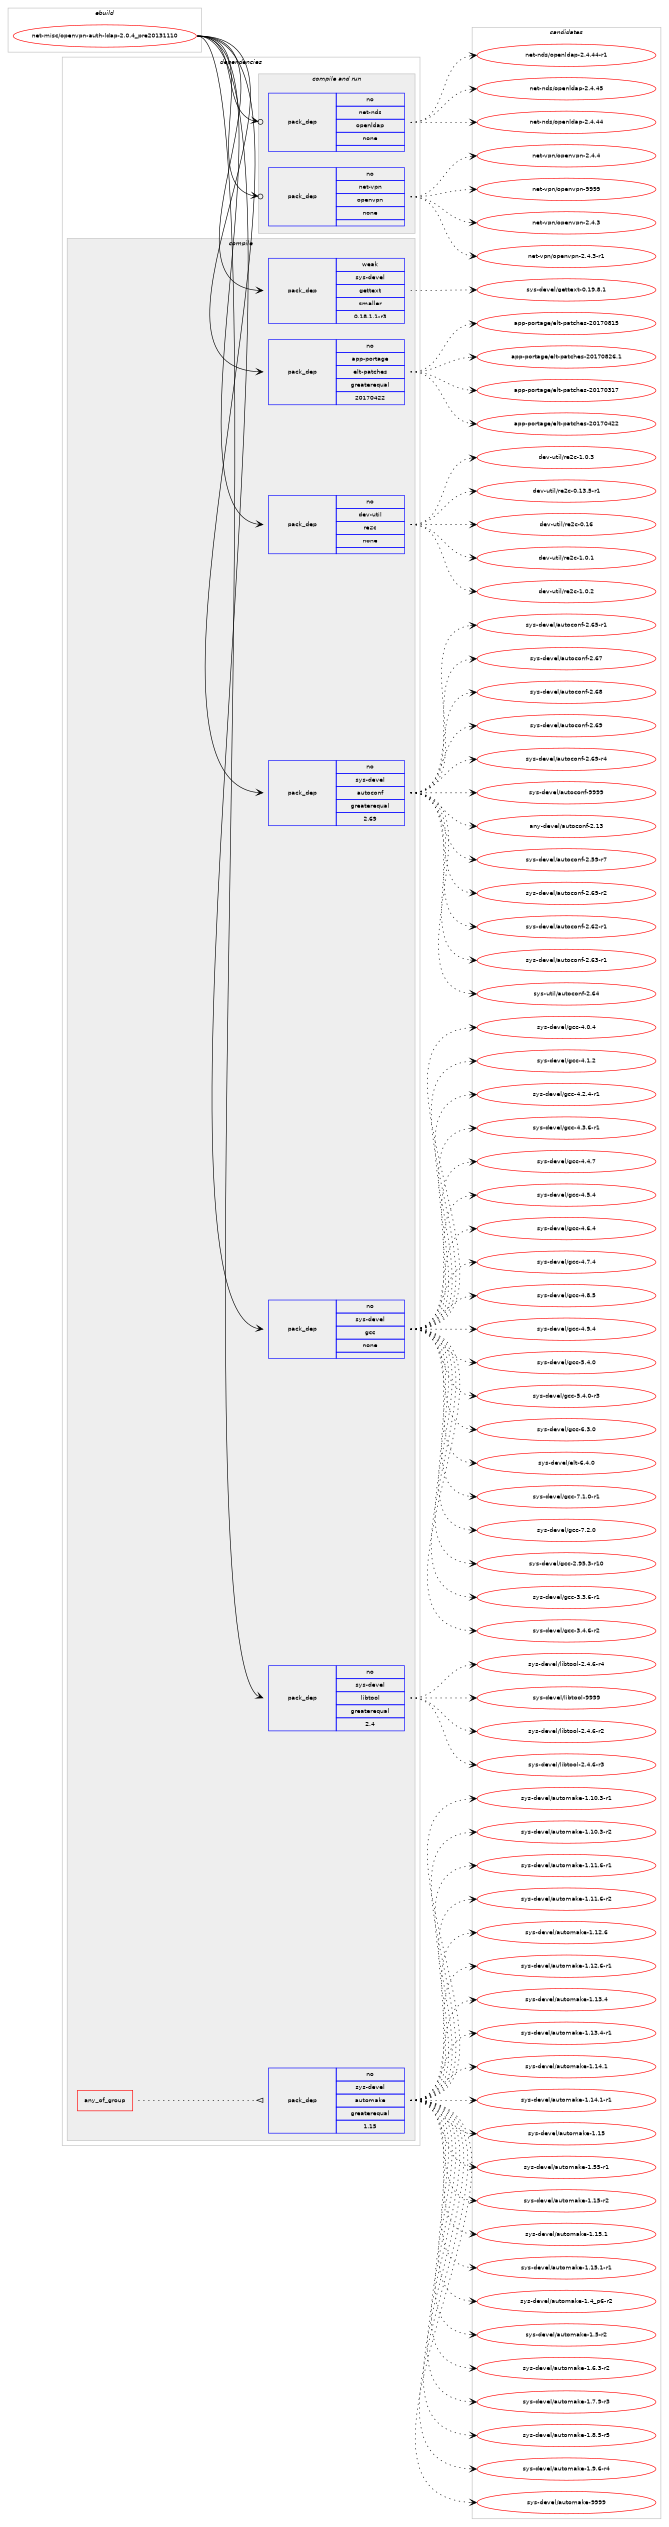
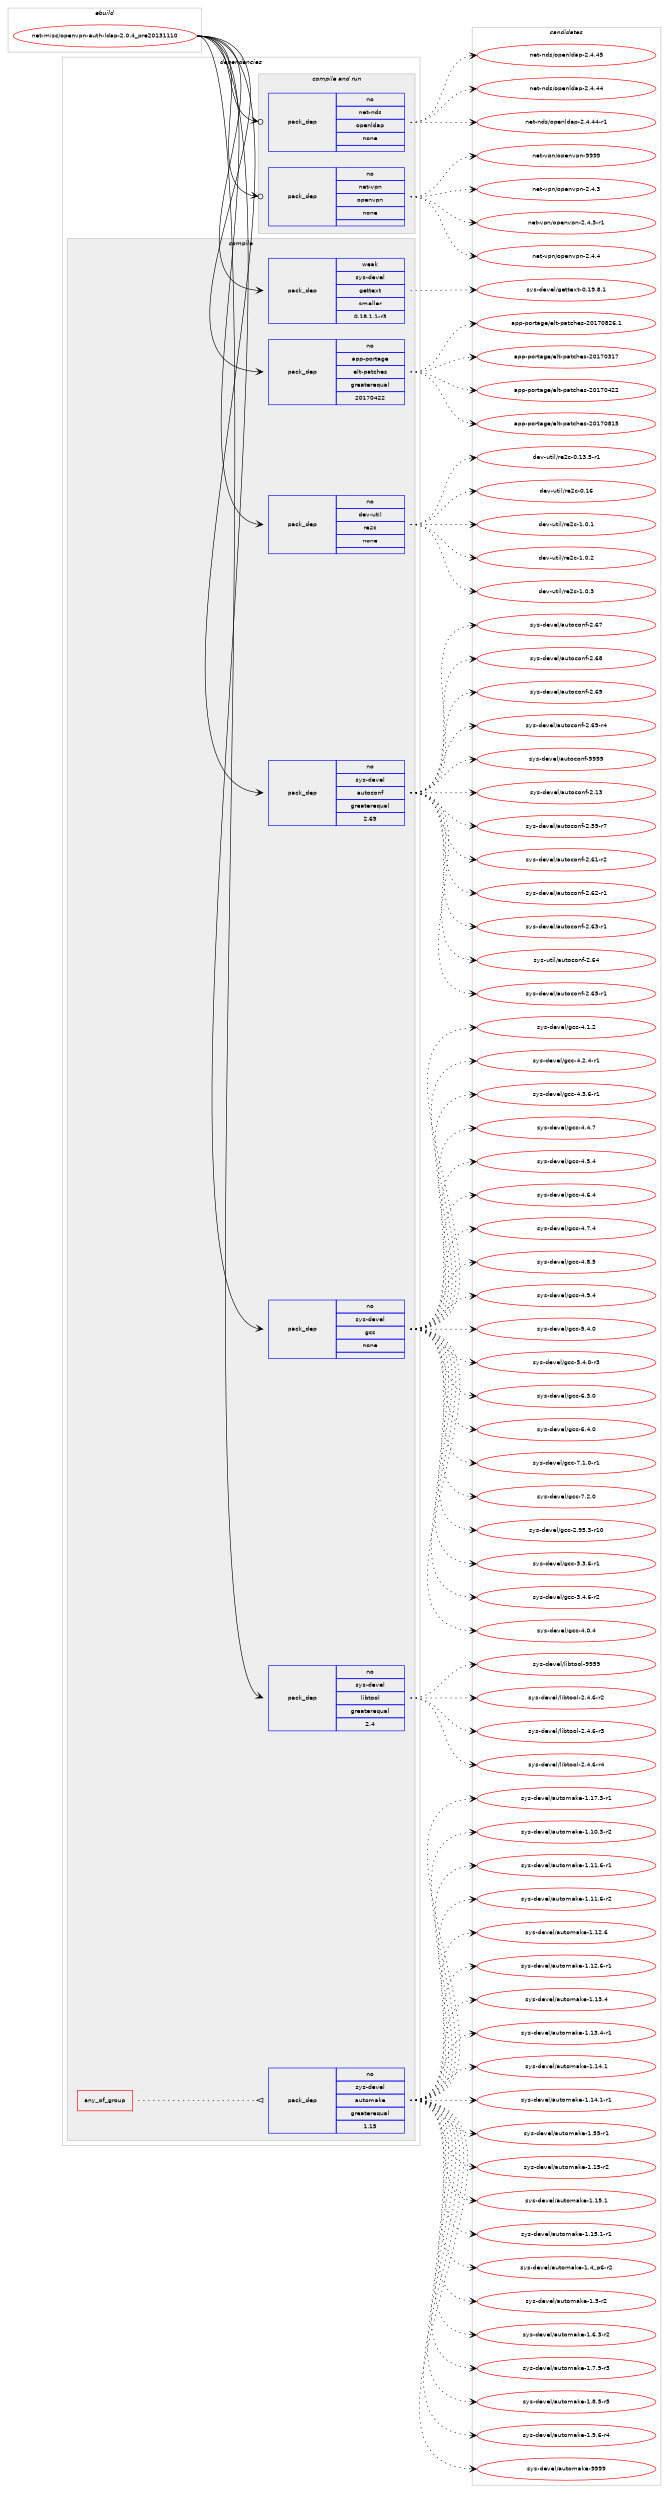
(567, 826) -> (567, 793)
(567, 893) -> (567, 860)
(567, 1463) -> (567, 1430)
(567, 1799) -> (567, 1799)
(567, 2134) -> none
